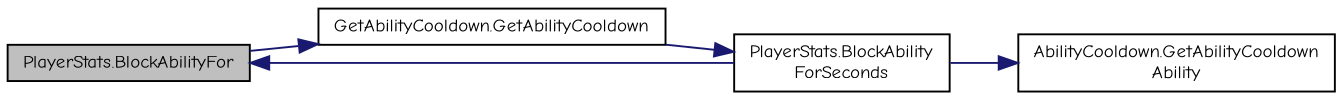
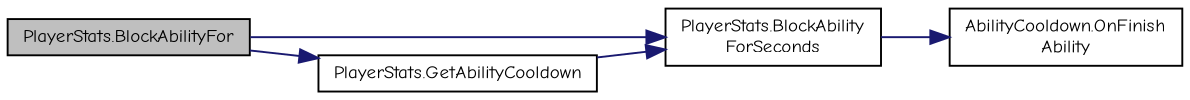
(492, 27) -> (458, 73)
(502, 63) -> (448, 37)
(1177, 63) -> (1066, 37)
